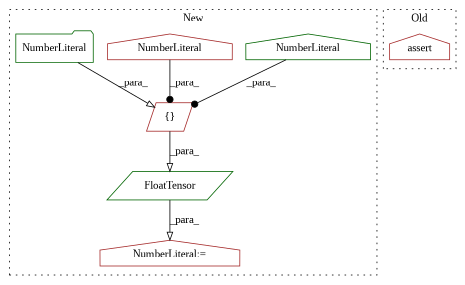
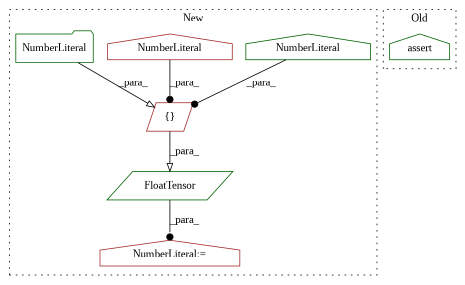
(420, 48) -> (420, 48)
(170, 216) -> (170, 216)
